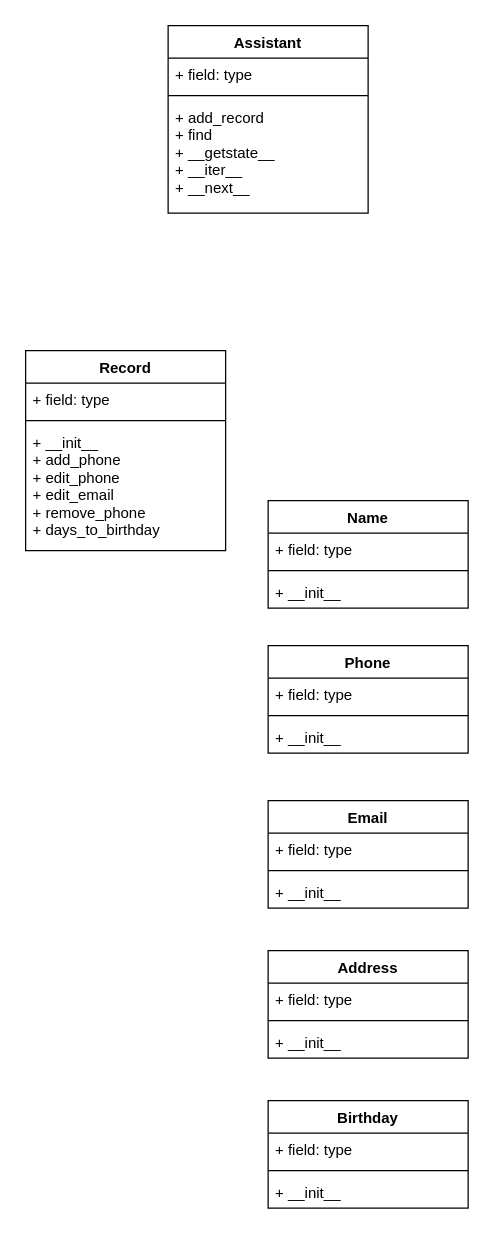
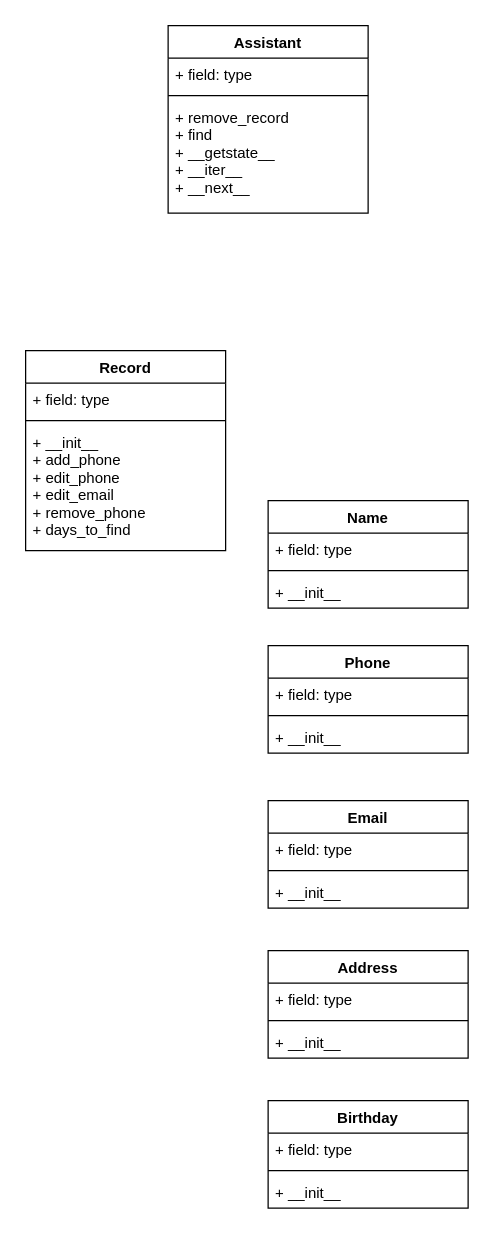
(225, 118) -> (238, 118)
(71, 443) -> (71, 443)
